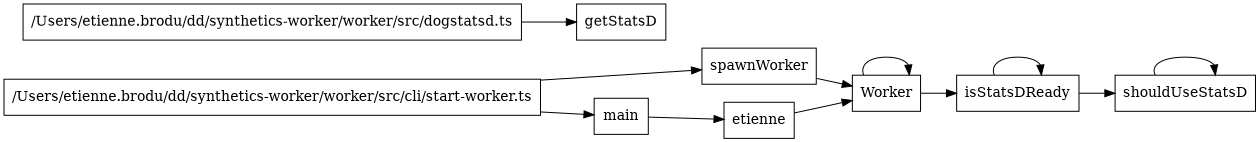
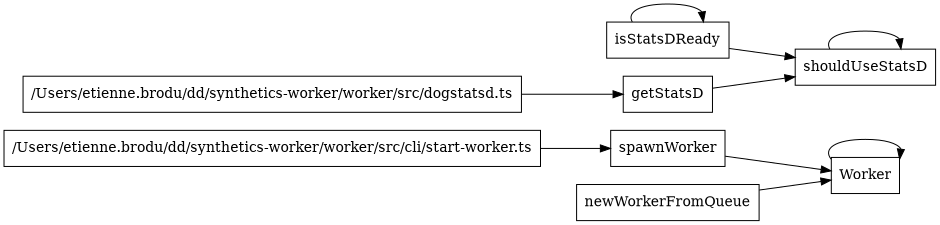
none -> (749, 83)
(934, 93) -> none
(621, 116) -> none
(759, 120) -> (668, 203)
